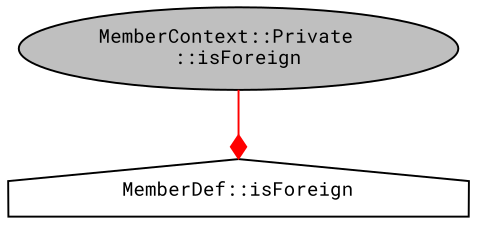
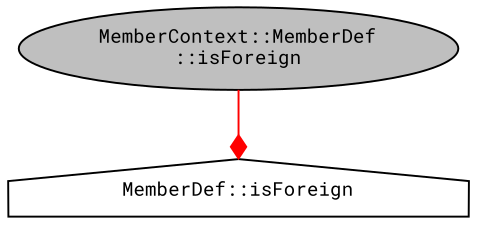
(239, 49) -> (239, 49)
